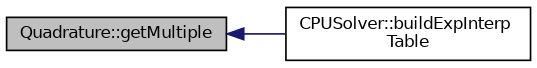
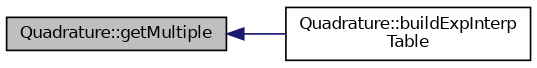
(408, 34) -> (408, 34)
